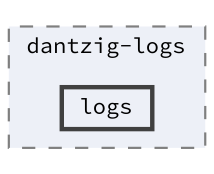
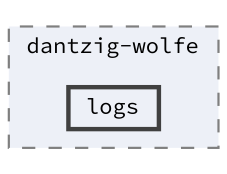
(107, 47) -> (114, 47)
